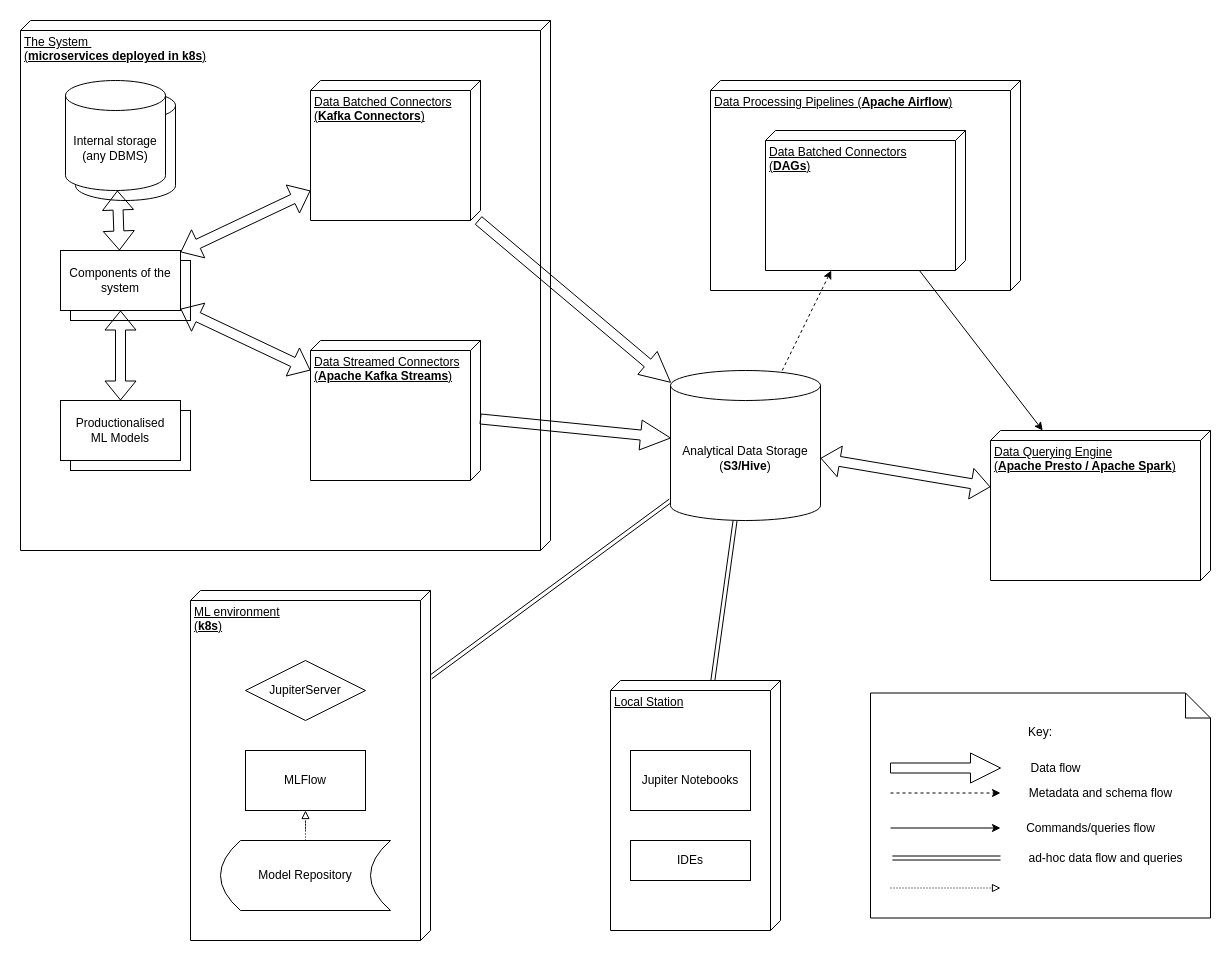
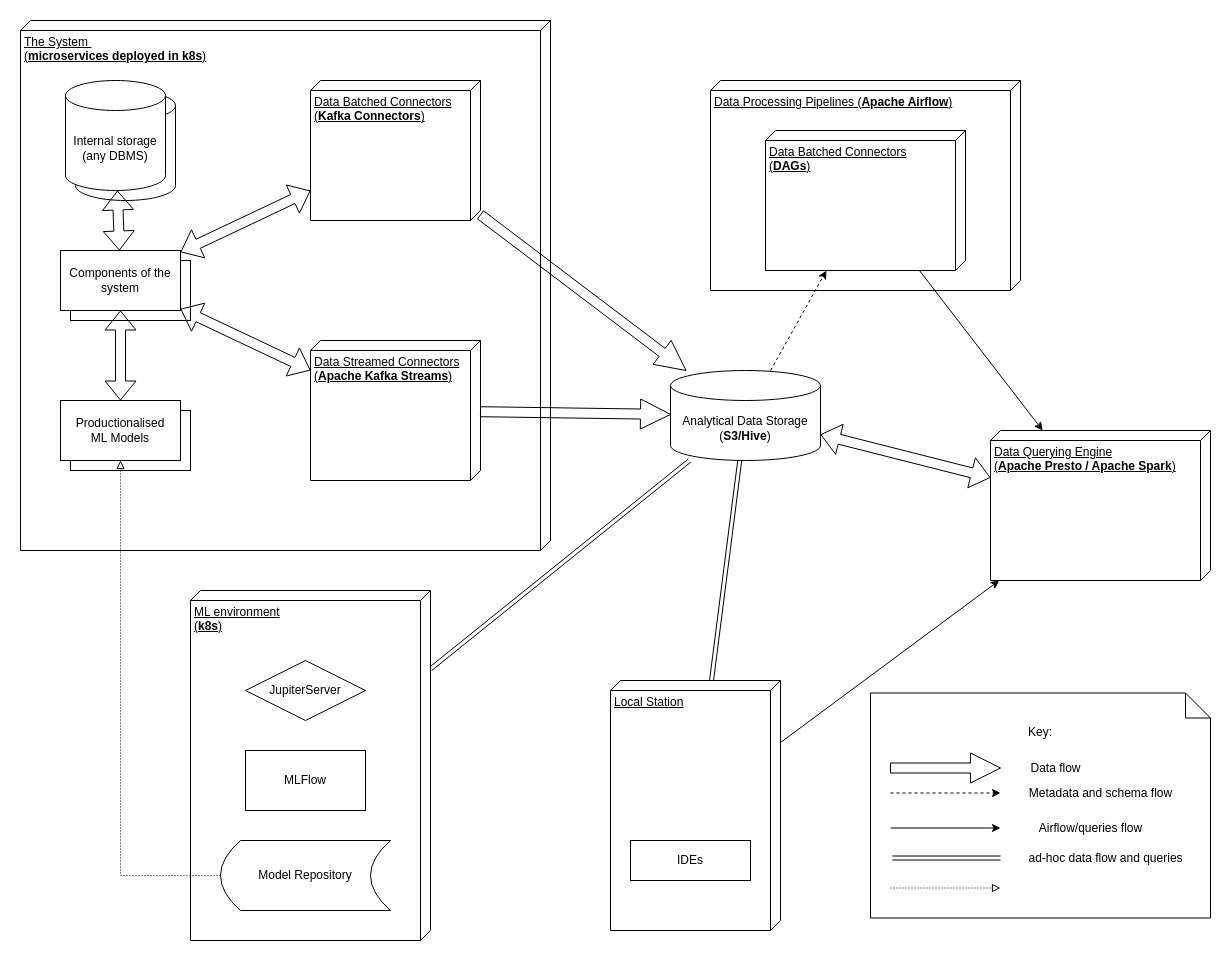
(746, 446) -> (746, 416)
none -> (887, 664)
(691, 781) -> none
(306, 821) -> (121, 722)
(1091, 829) -> (1091, 829)
